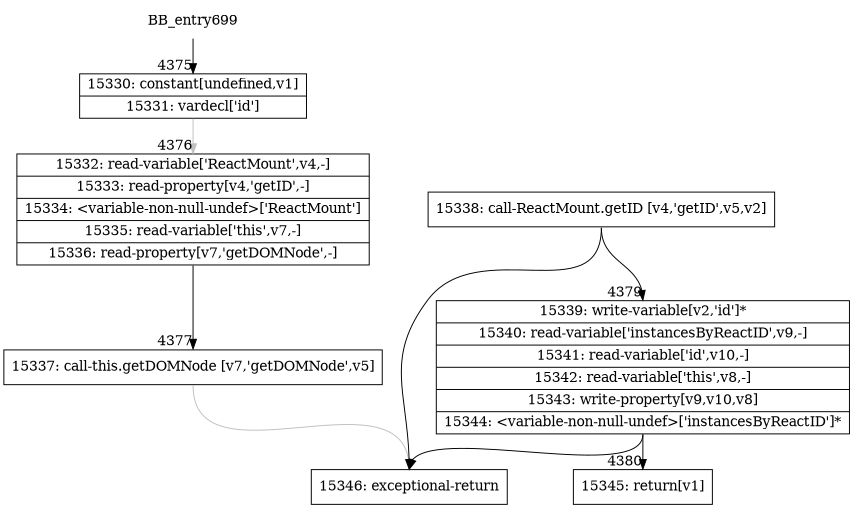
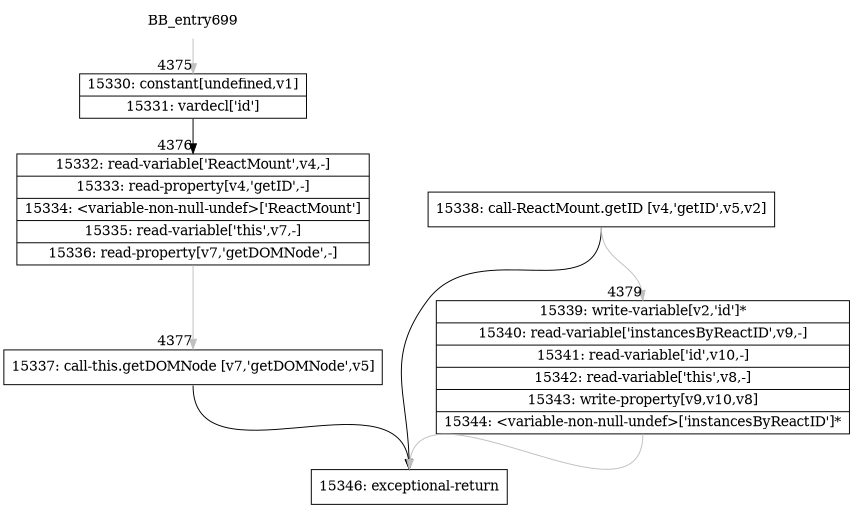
(193, 51) -> (193, 51)
(193, 131) -> (193, 131)
(618, 261) -> (618, 261)
(193, 302) -> (193, 302)
(296, 428) -> (296, 428)
(531, 452) -> (531, 453)
(643, 487) -> none
